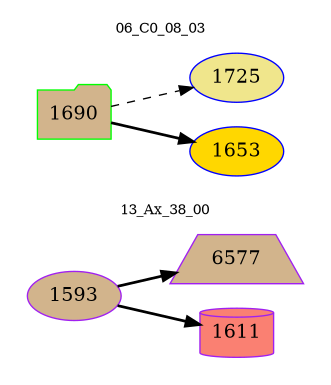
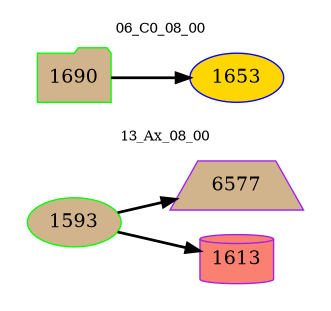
(161, 29) -> (161, 29)
(237, 78) -> none
(165, 211) -> (165, 137)
(74, 296) -> (74, 222)
(237, 333) -> (237, 259)
